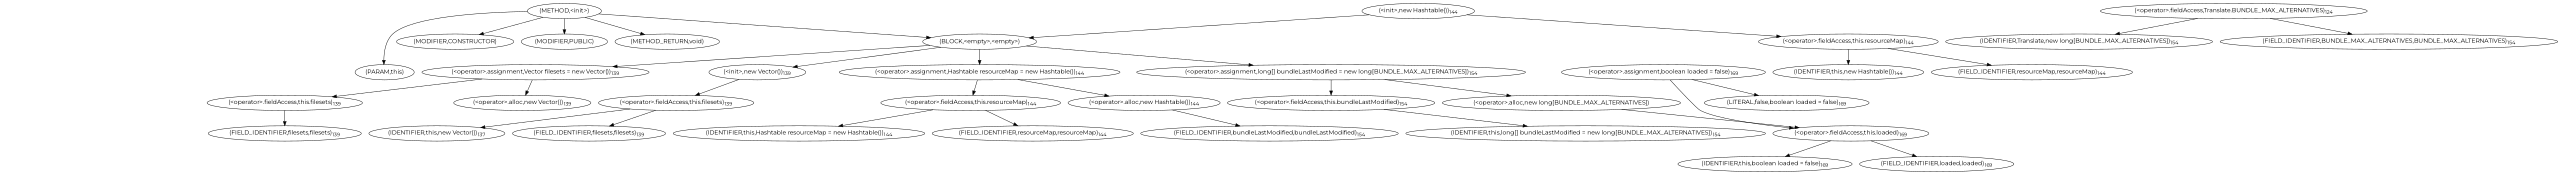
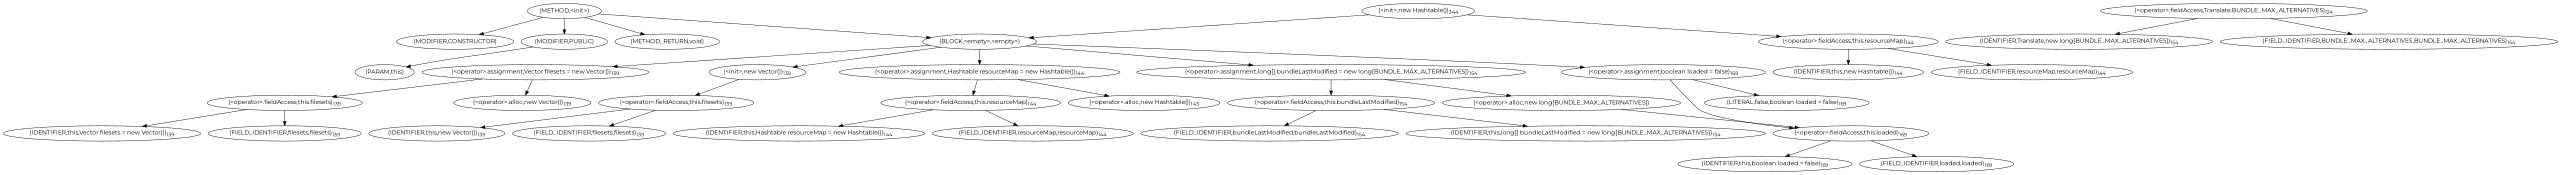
(1454, 10) -> (1454, 10)
(444, 17) -> (472, 56)
none -> (1307, 55)
(1195, 102) -> (1195, 102)
(1204, 118) -> (1302, 117)
none -> (102, 133)
(482, 133) -> (482, 133)
